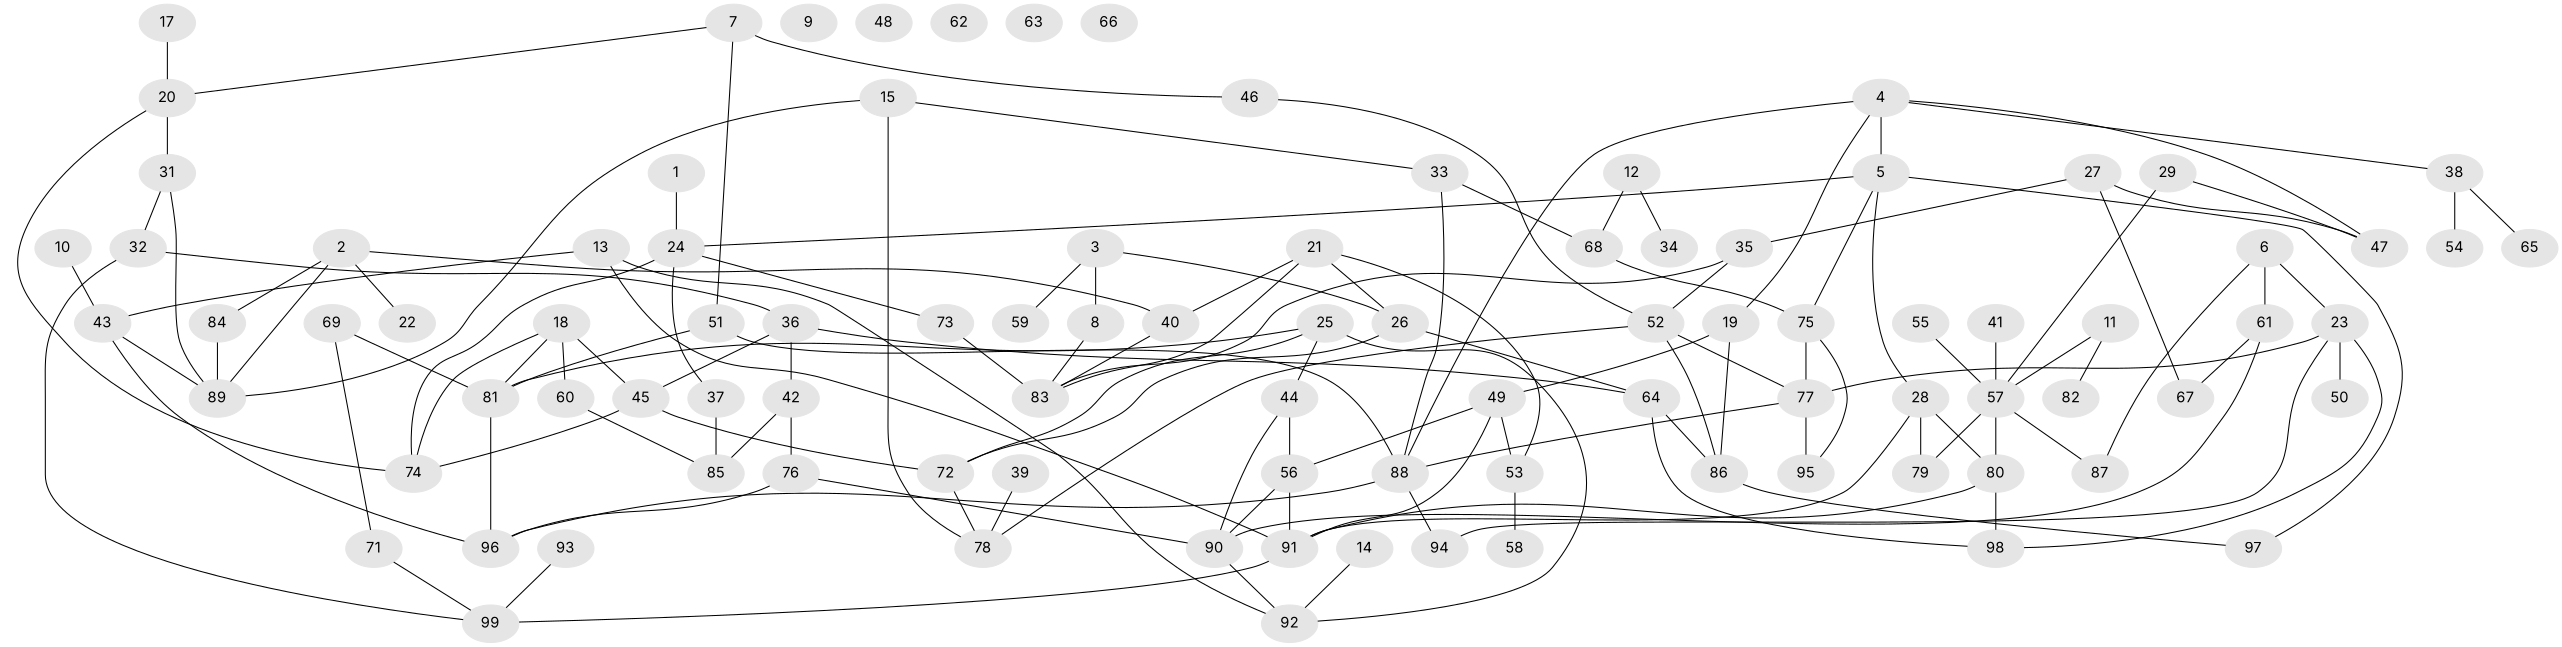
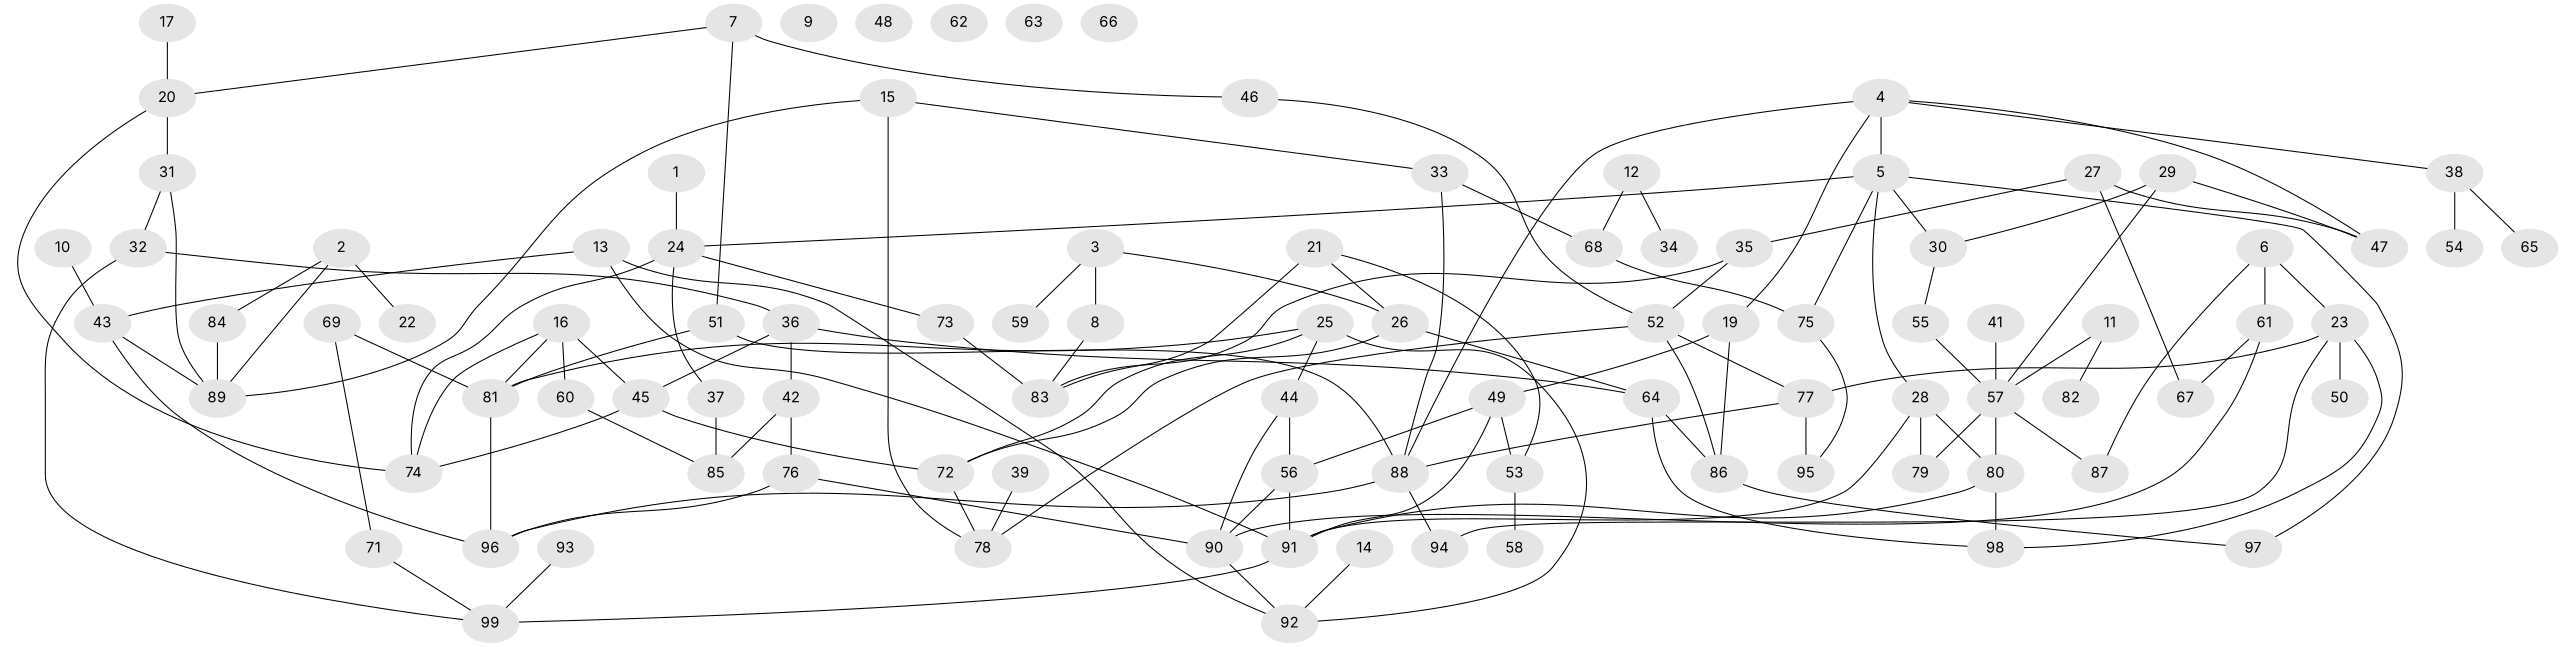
none -> (1938, 248)
(562, 323) -> (562, 323)
(1171, 323) -> none
(1806, 361) -> none
